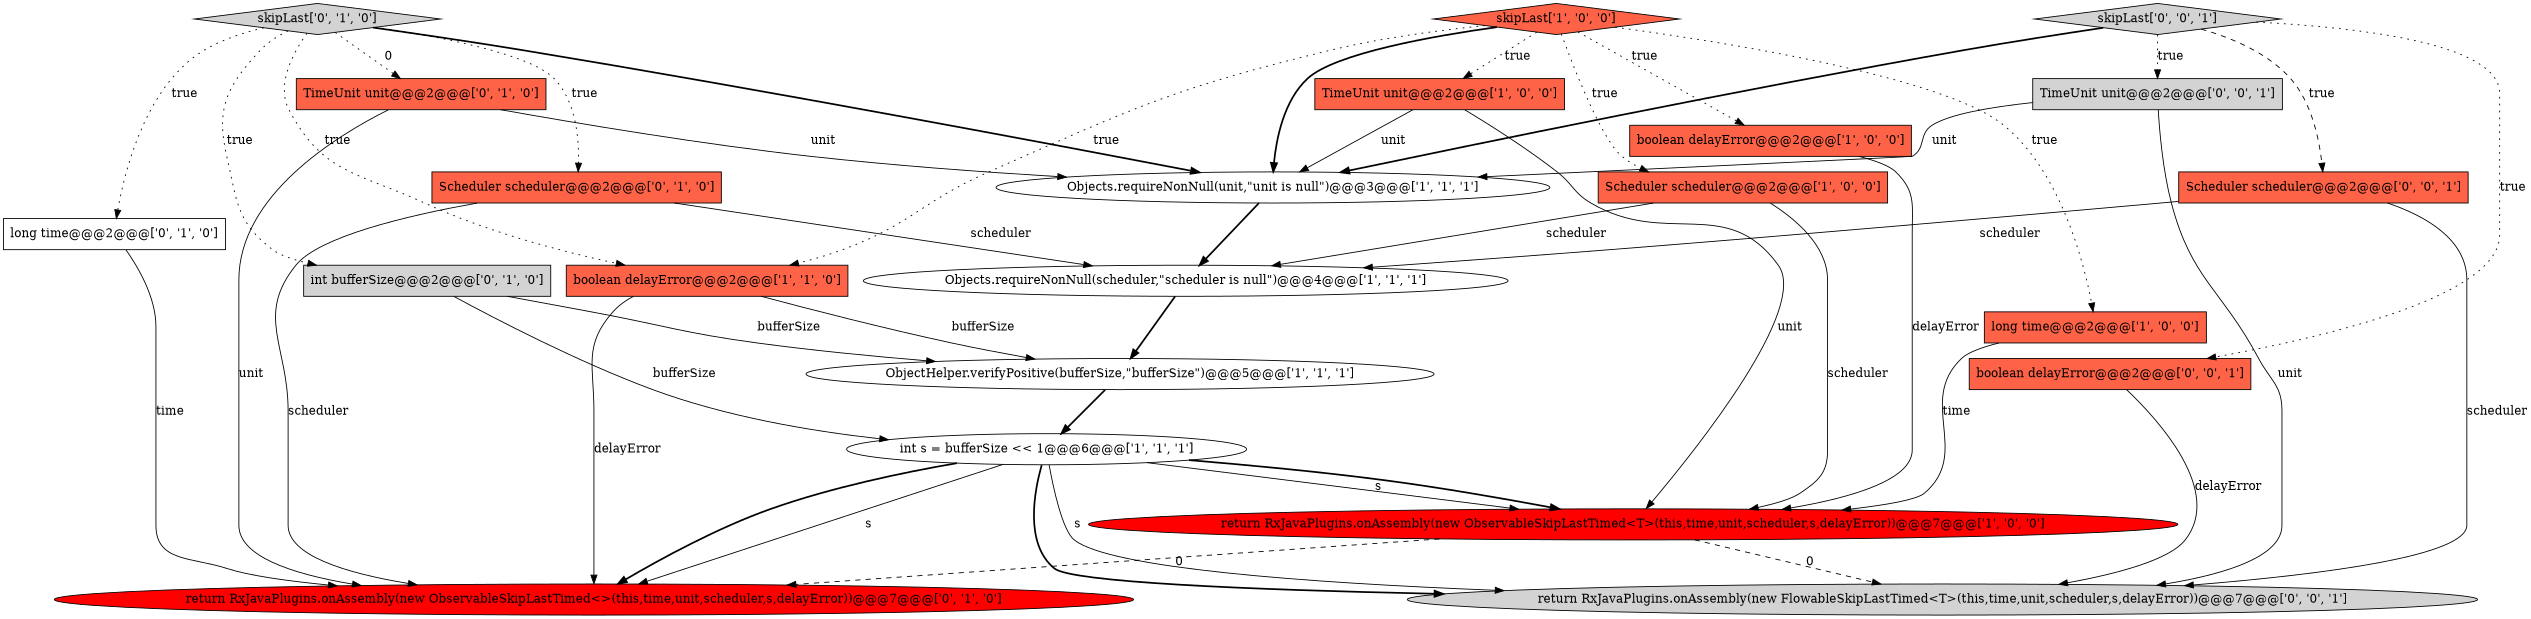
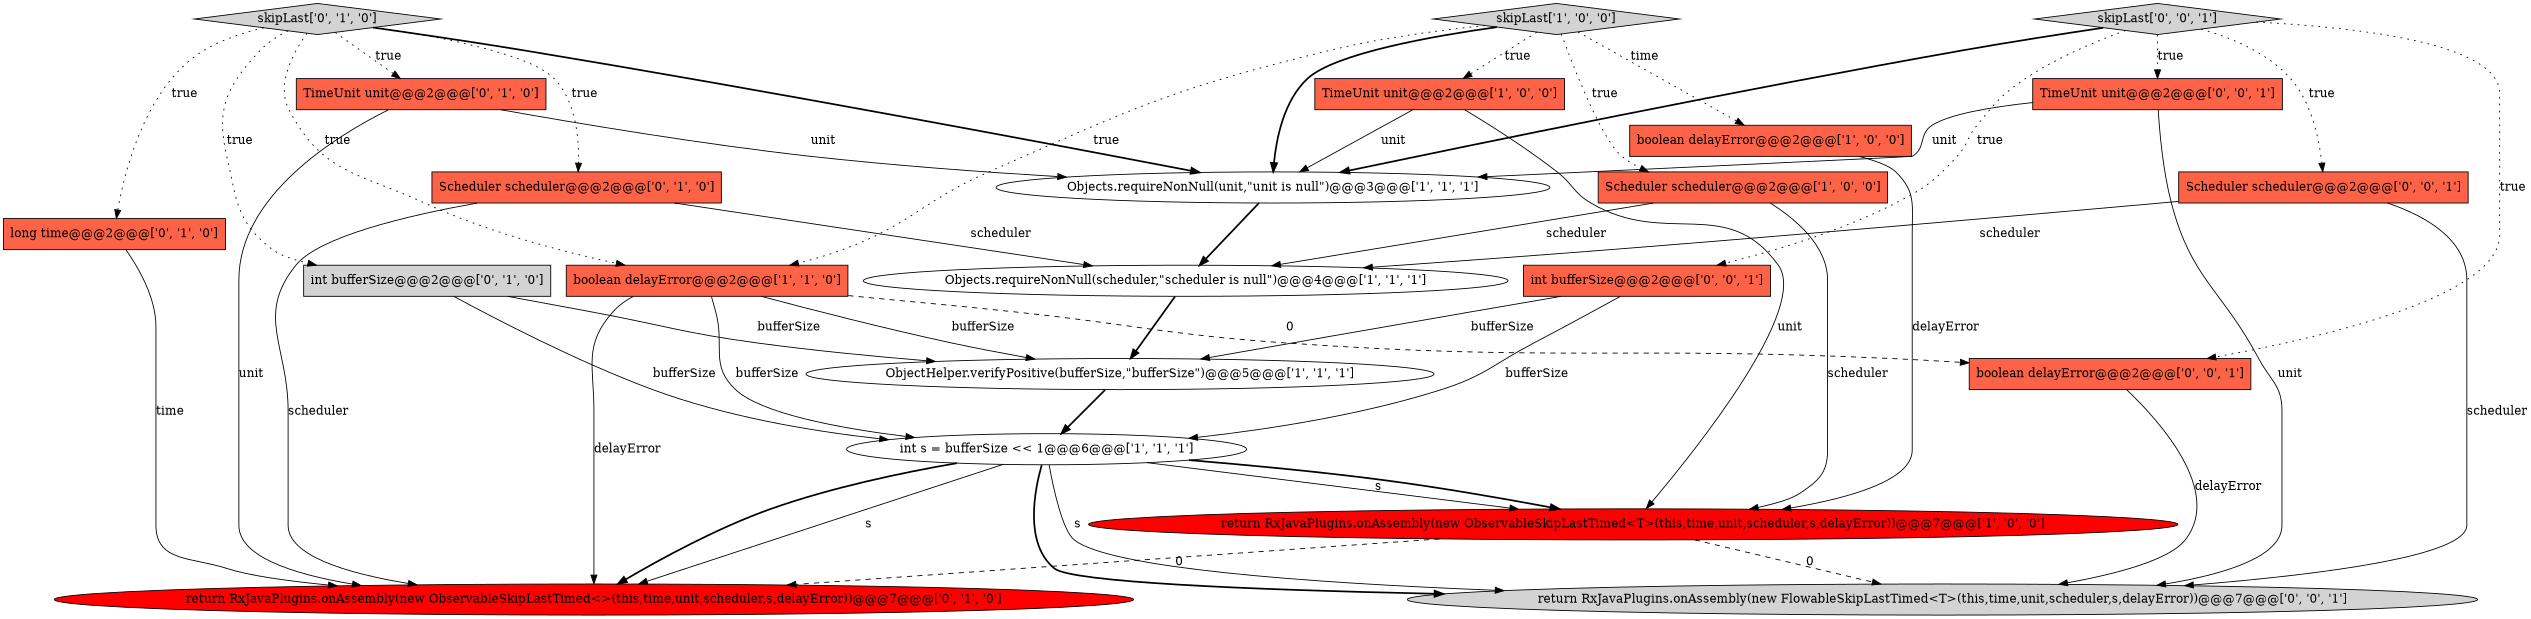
(1556, 19) -> (1556, 19)
(389, 57) -> (389, 57)
(1645, 57) -> (1645, 57)
(2286, 74) -> (2286, 74)
(2158, 94) -> (2158, 94)
(114, 234) -> (114, 234)
none -> (1647, 281)
(2095, 327) -> none
none -> (1403, 349)
none -> (770, 408)
